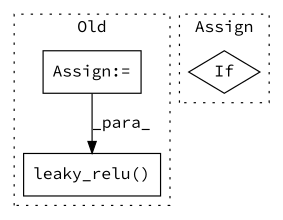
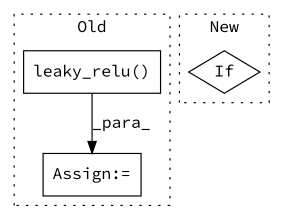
(224, 28) -> (224, 28)
(92, 117) -> (92, 117)
